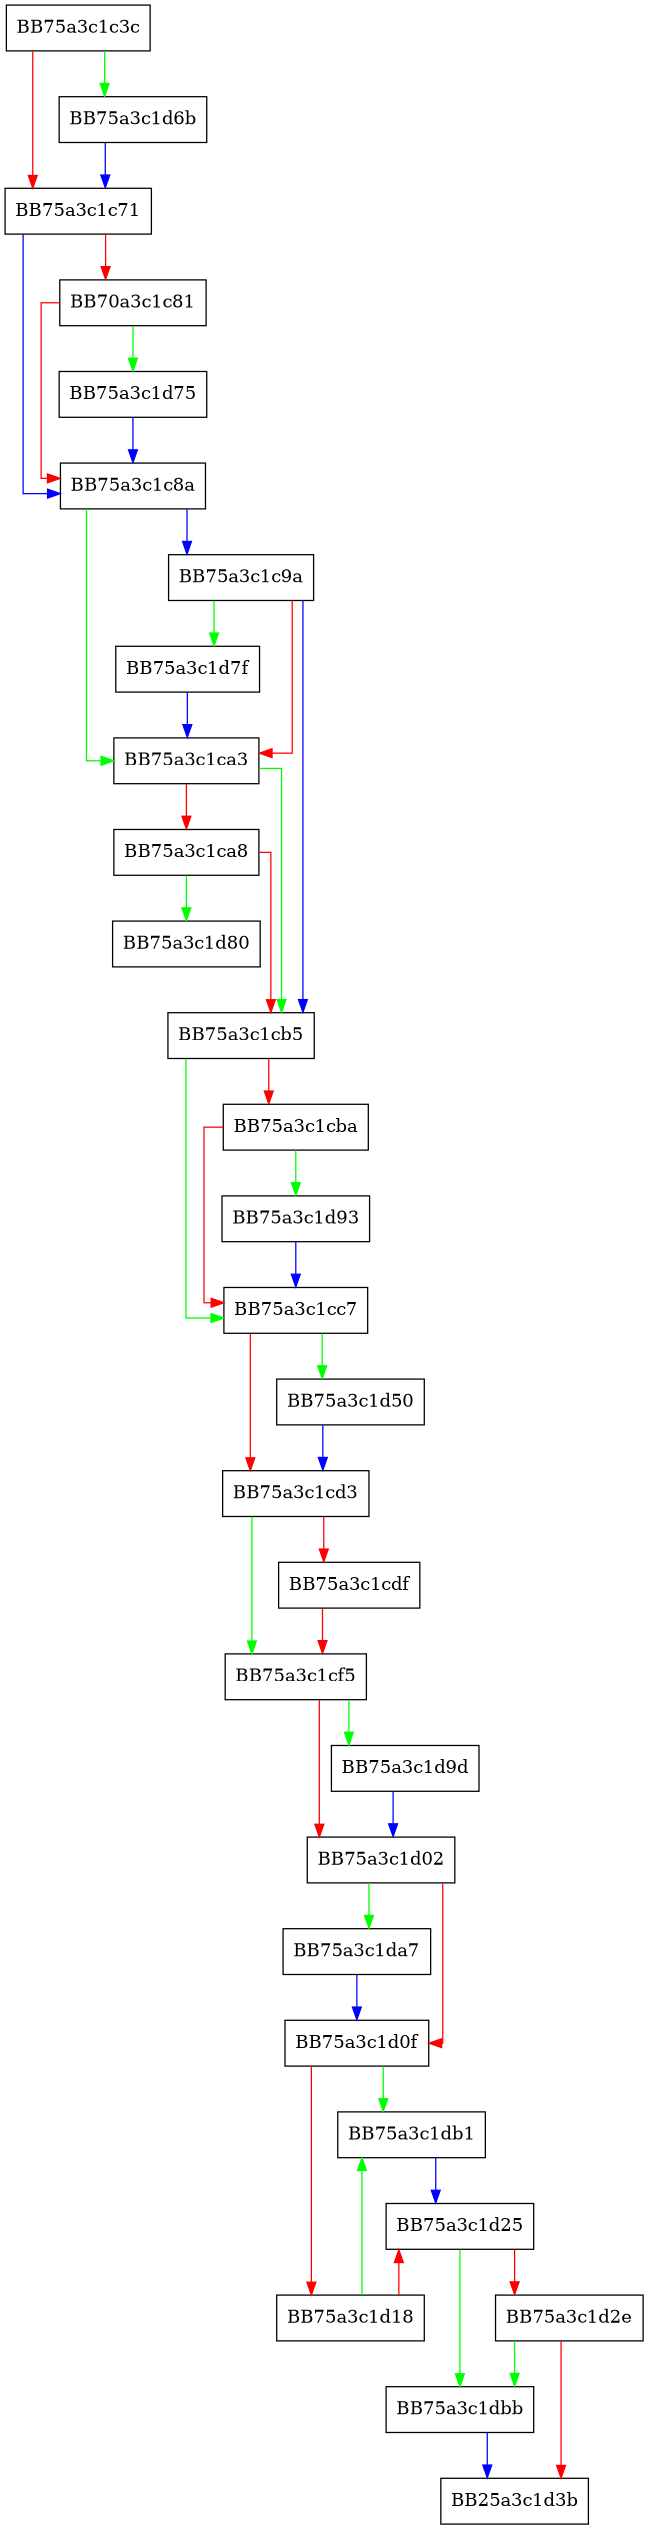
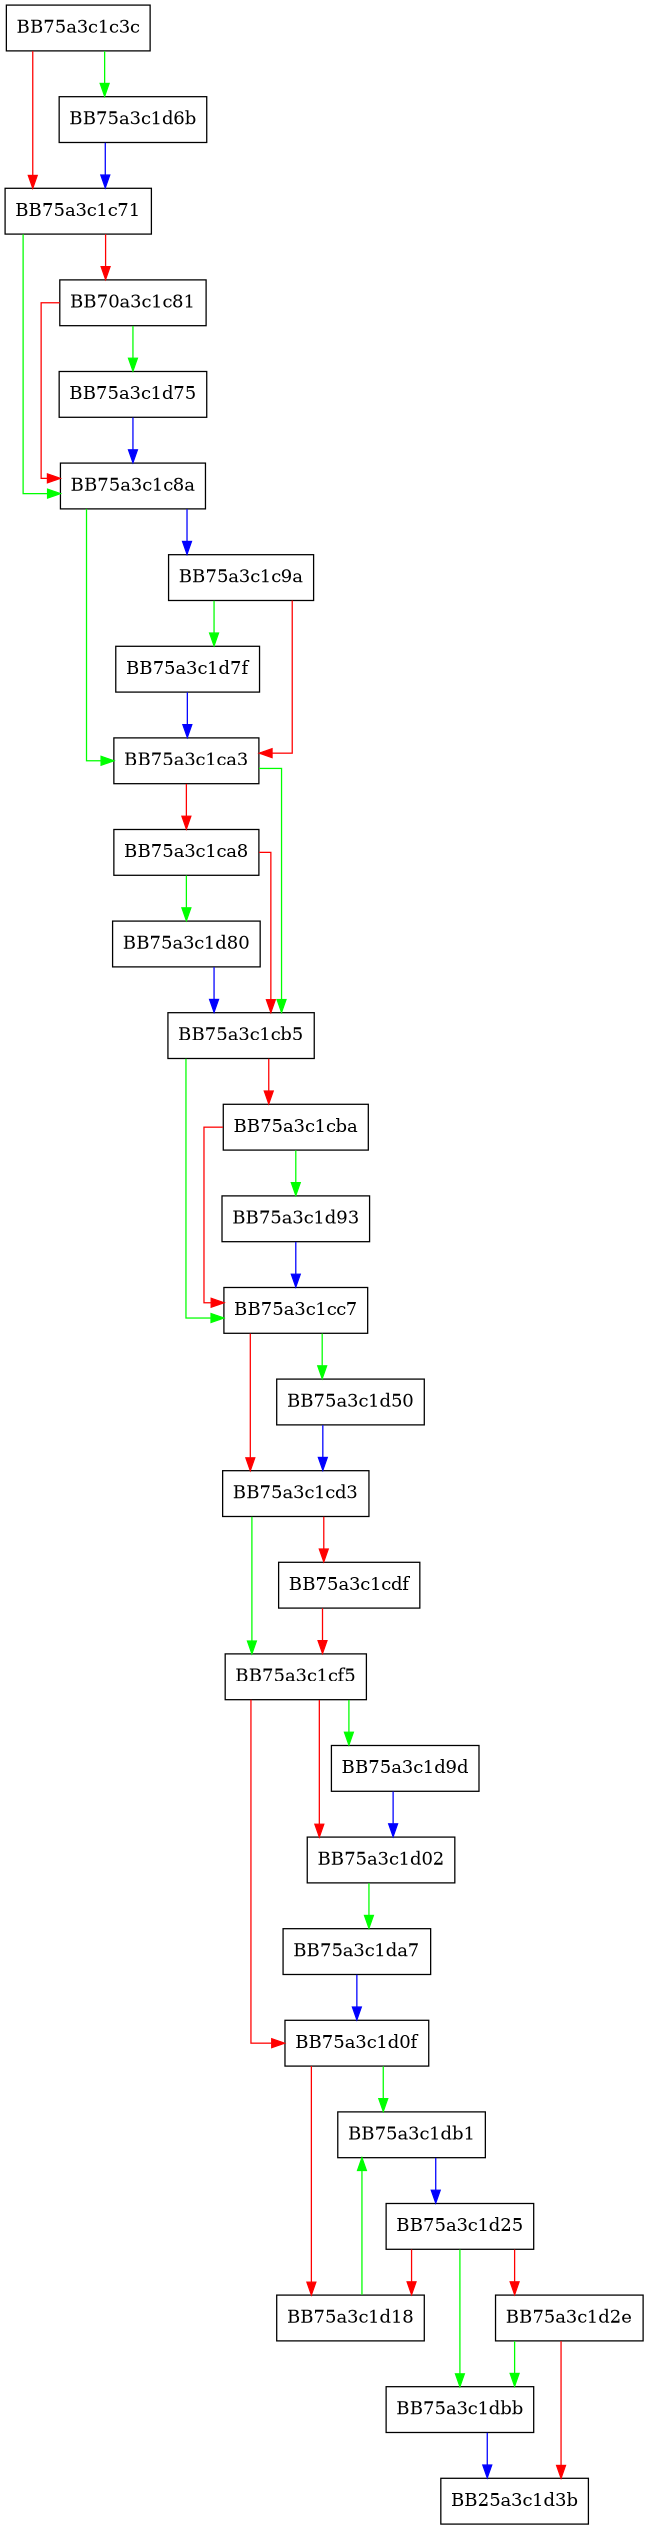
(23, 376) -> (23, 376)
(303, 800) -> (214, 983)
(443, 1964) -> (251, 1882)
(399, 2279) -> (412, 2266)
